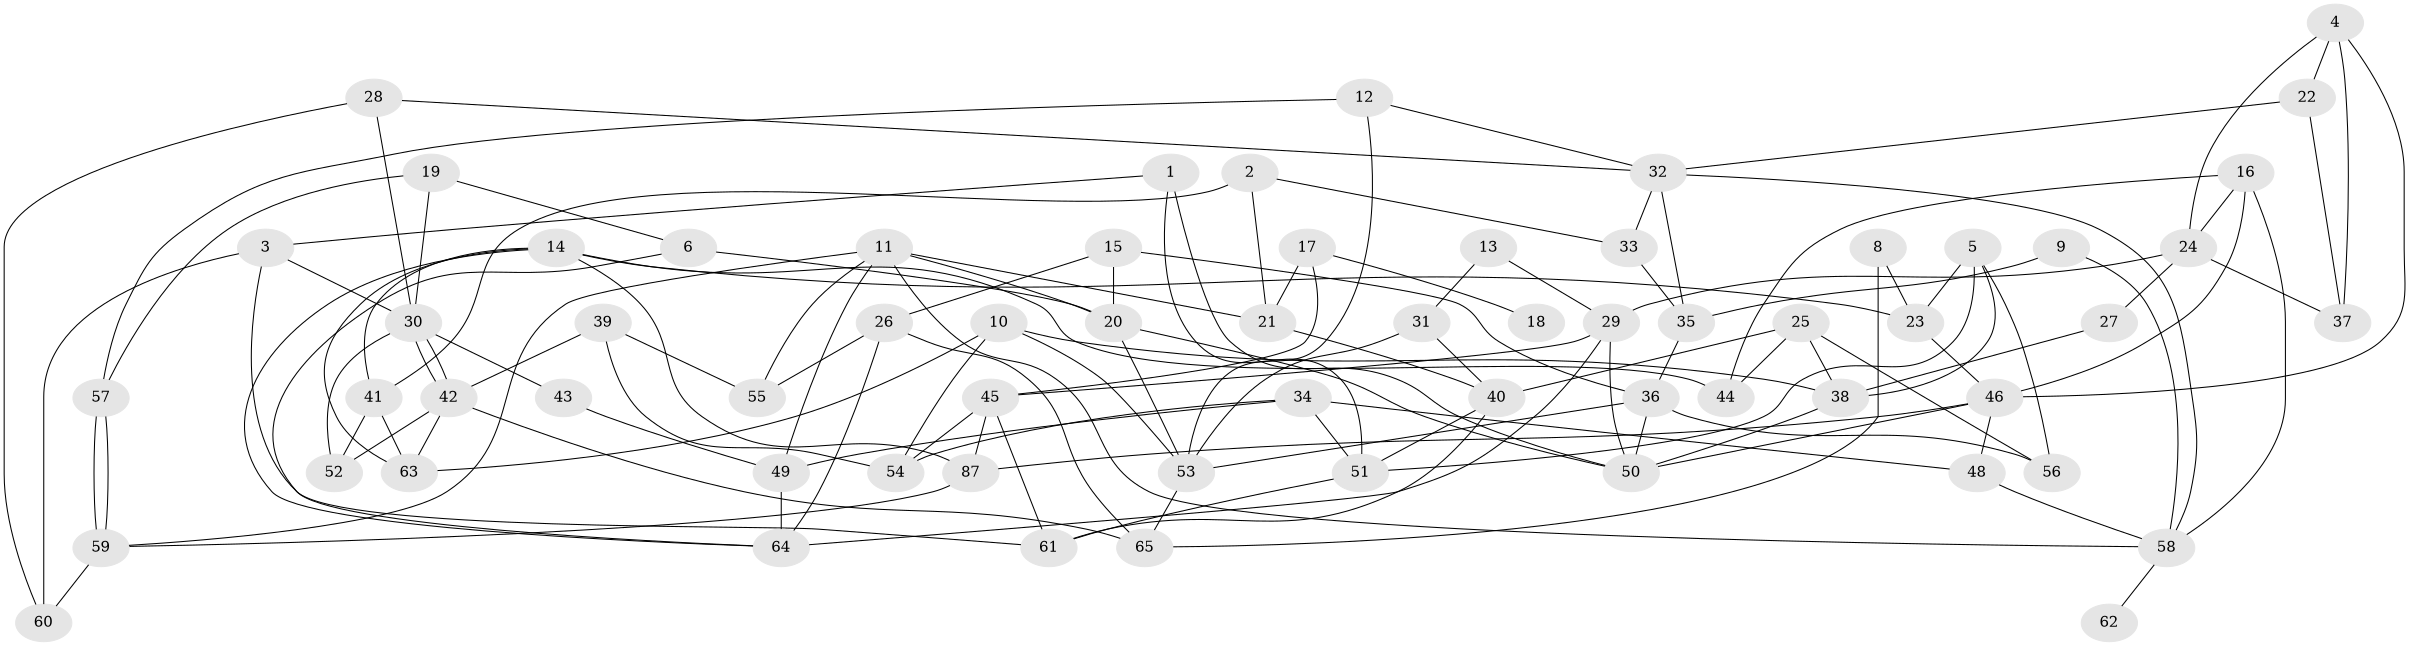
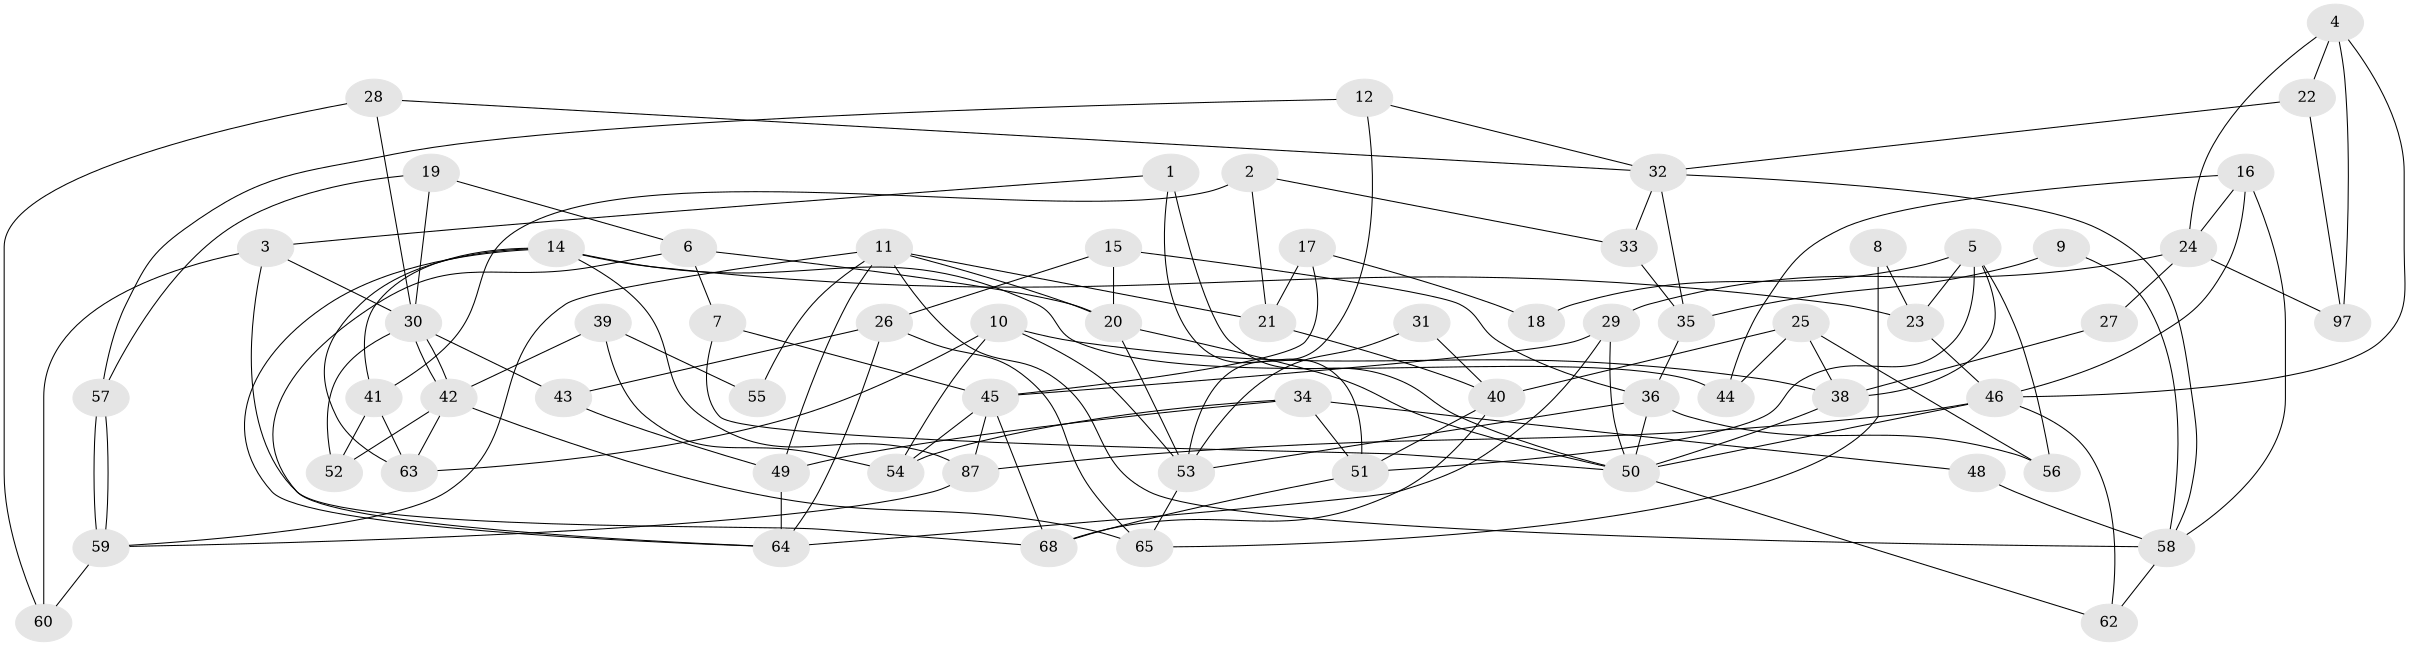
(1489, 248) -> none
none -> (1713, 282)
none -> (718, 323)
(2343, 323) -> (2343, 323)
(832, 354) -> (724, 360)
(1988, 427) -> (2104, 485)
(1049, 548) -> (1049, 548)
none -> (1881, 551)
